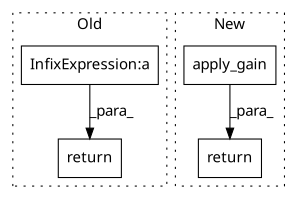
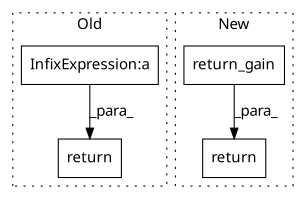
(230, 65) -> (234, 65)
